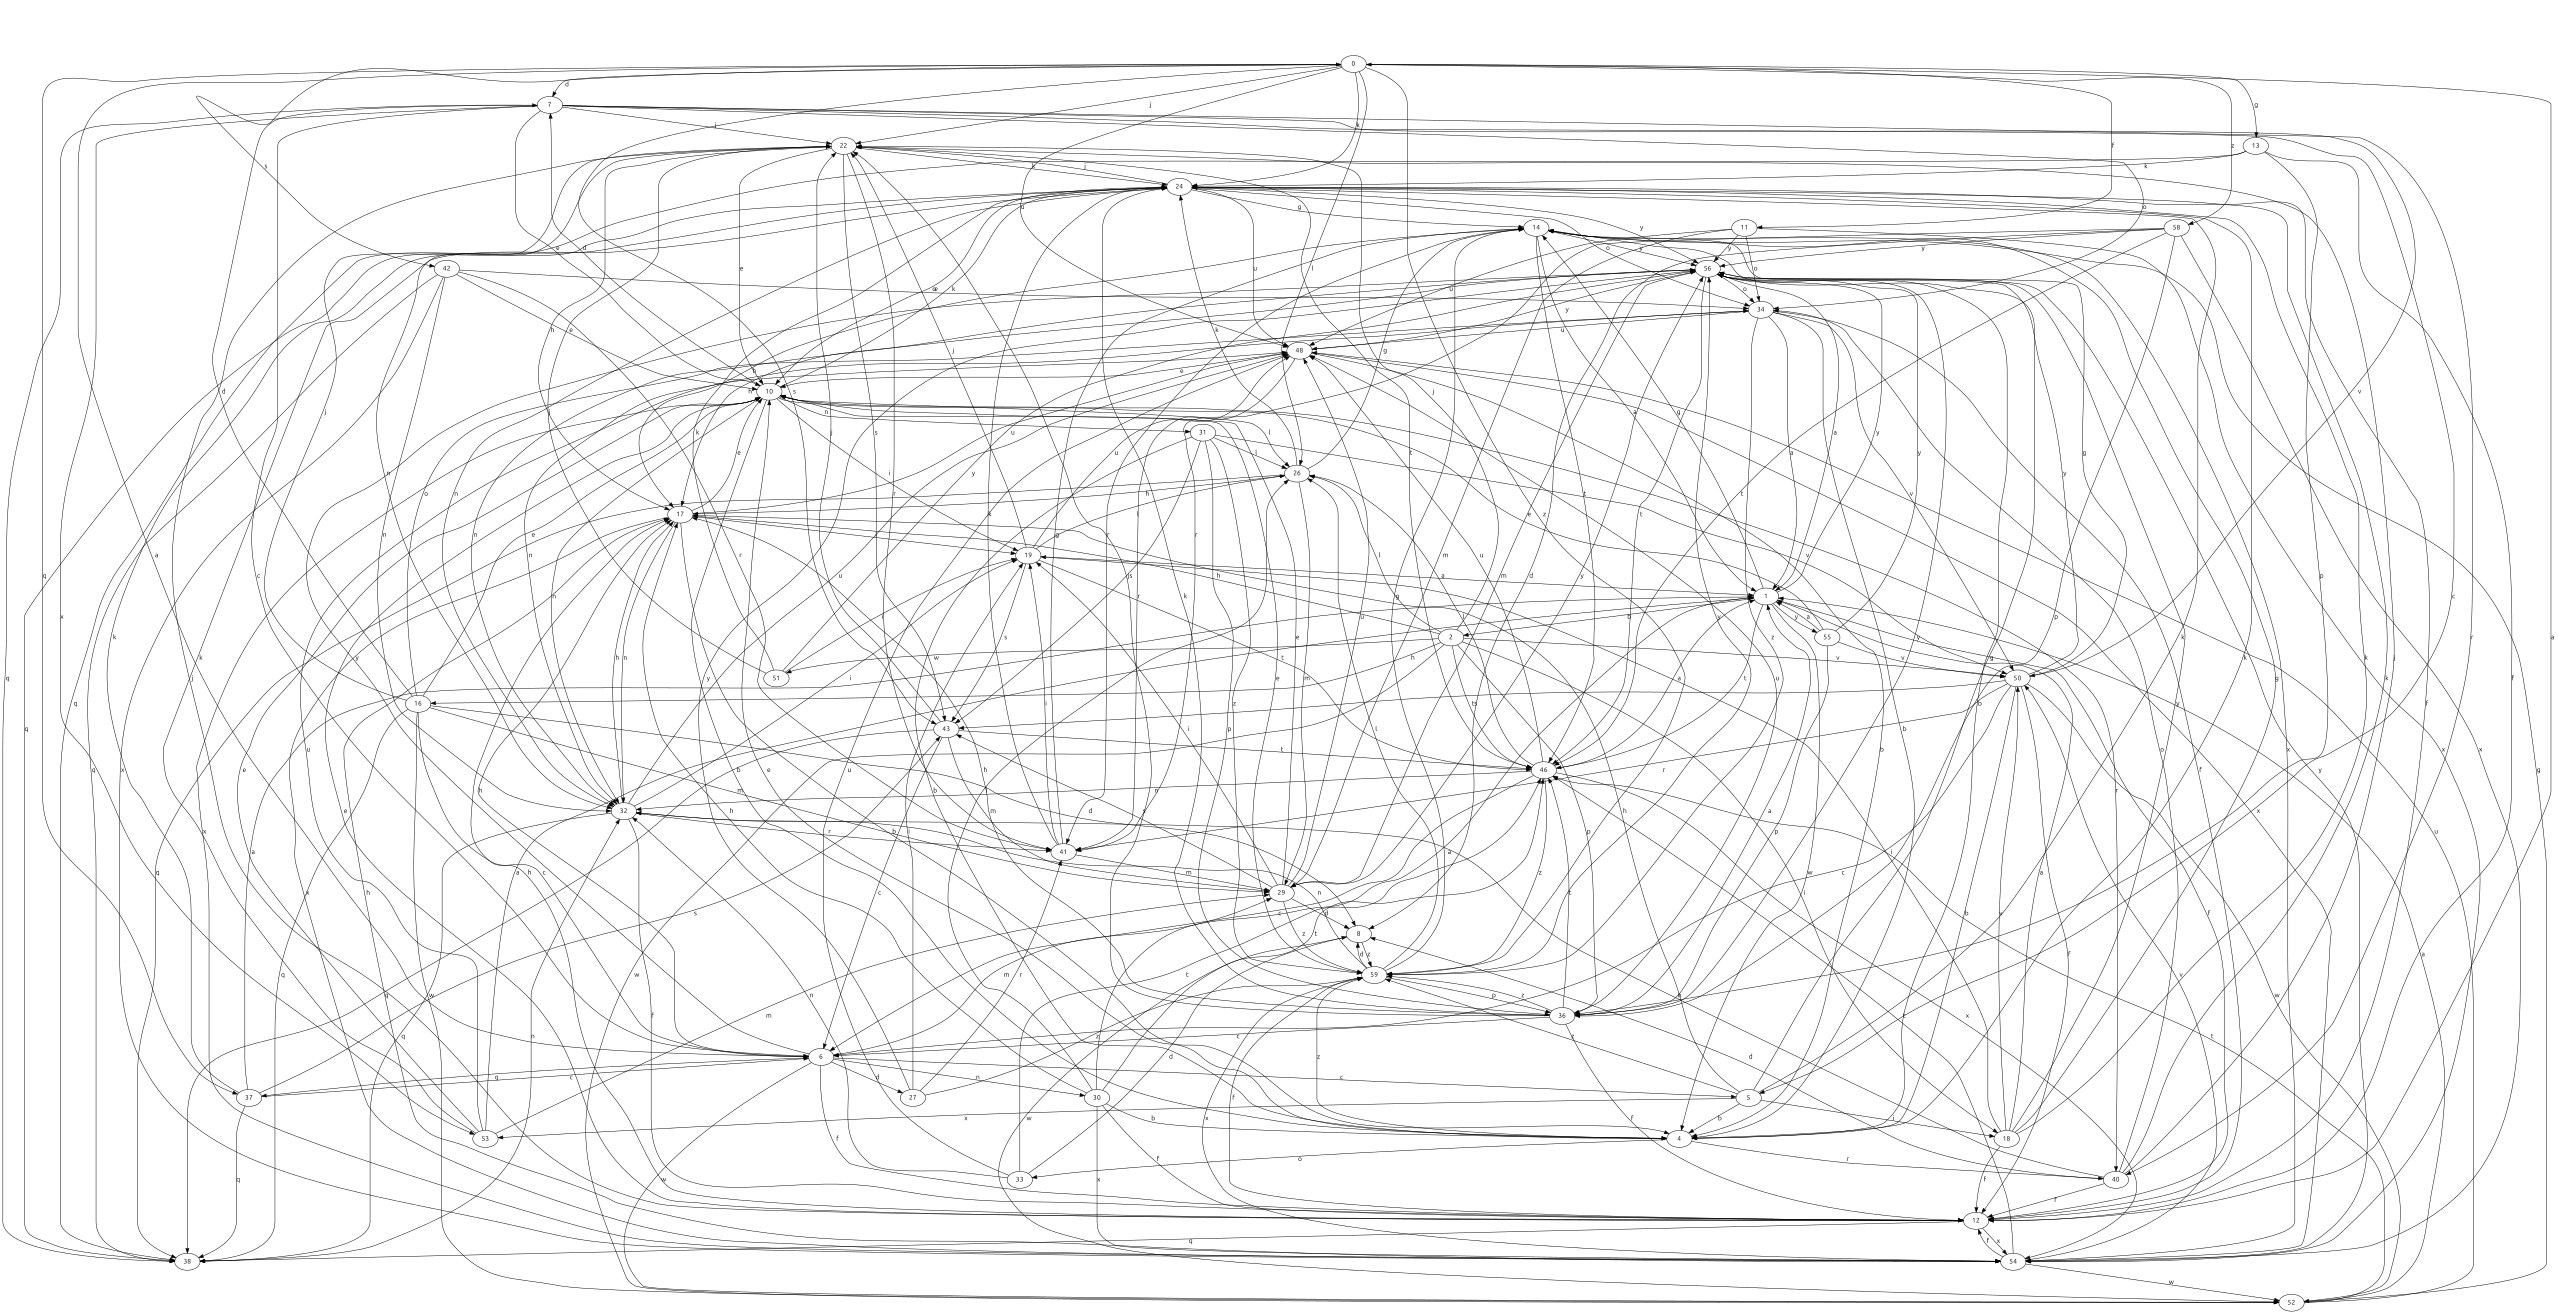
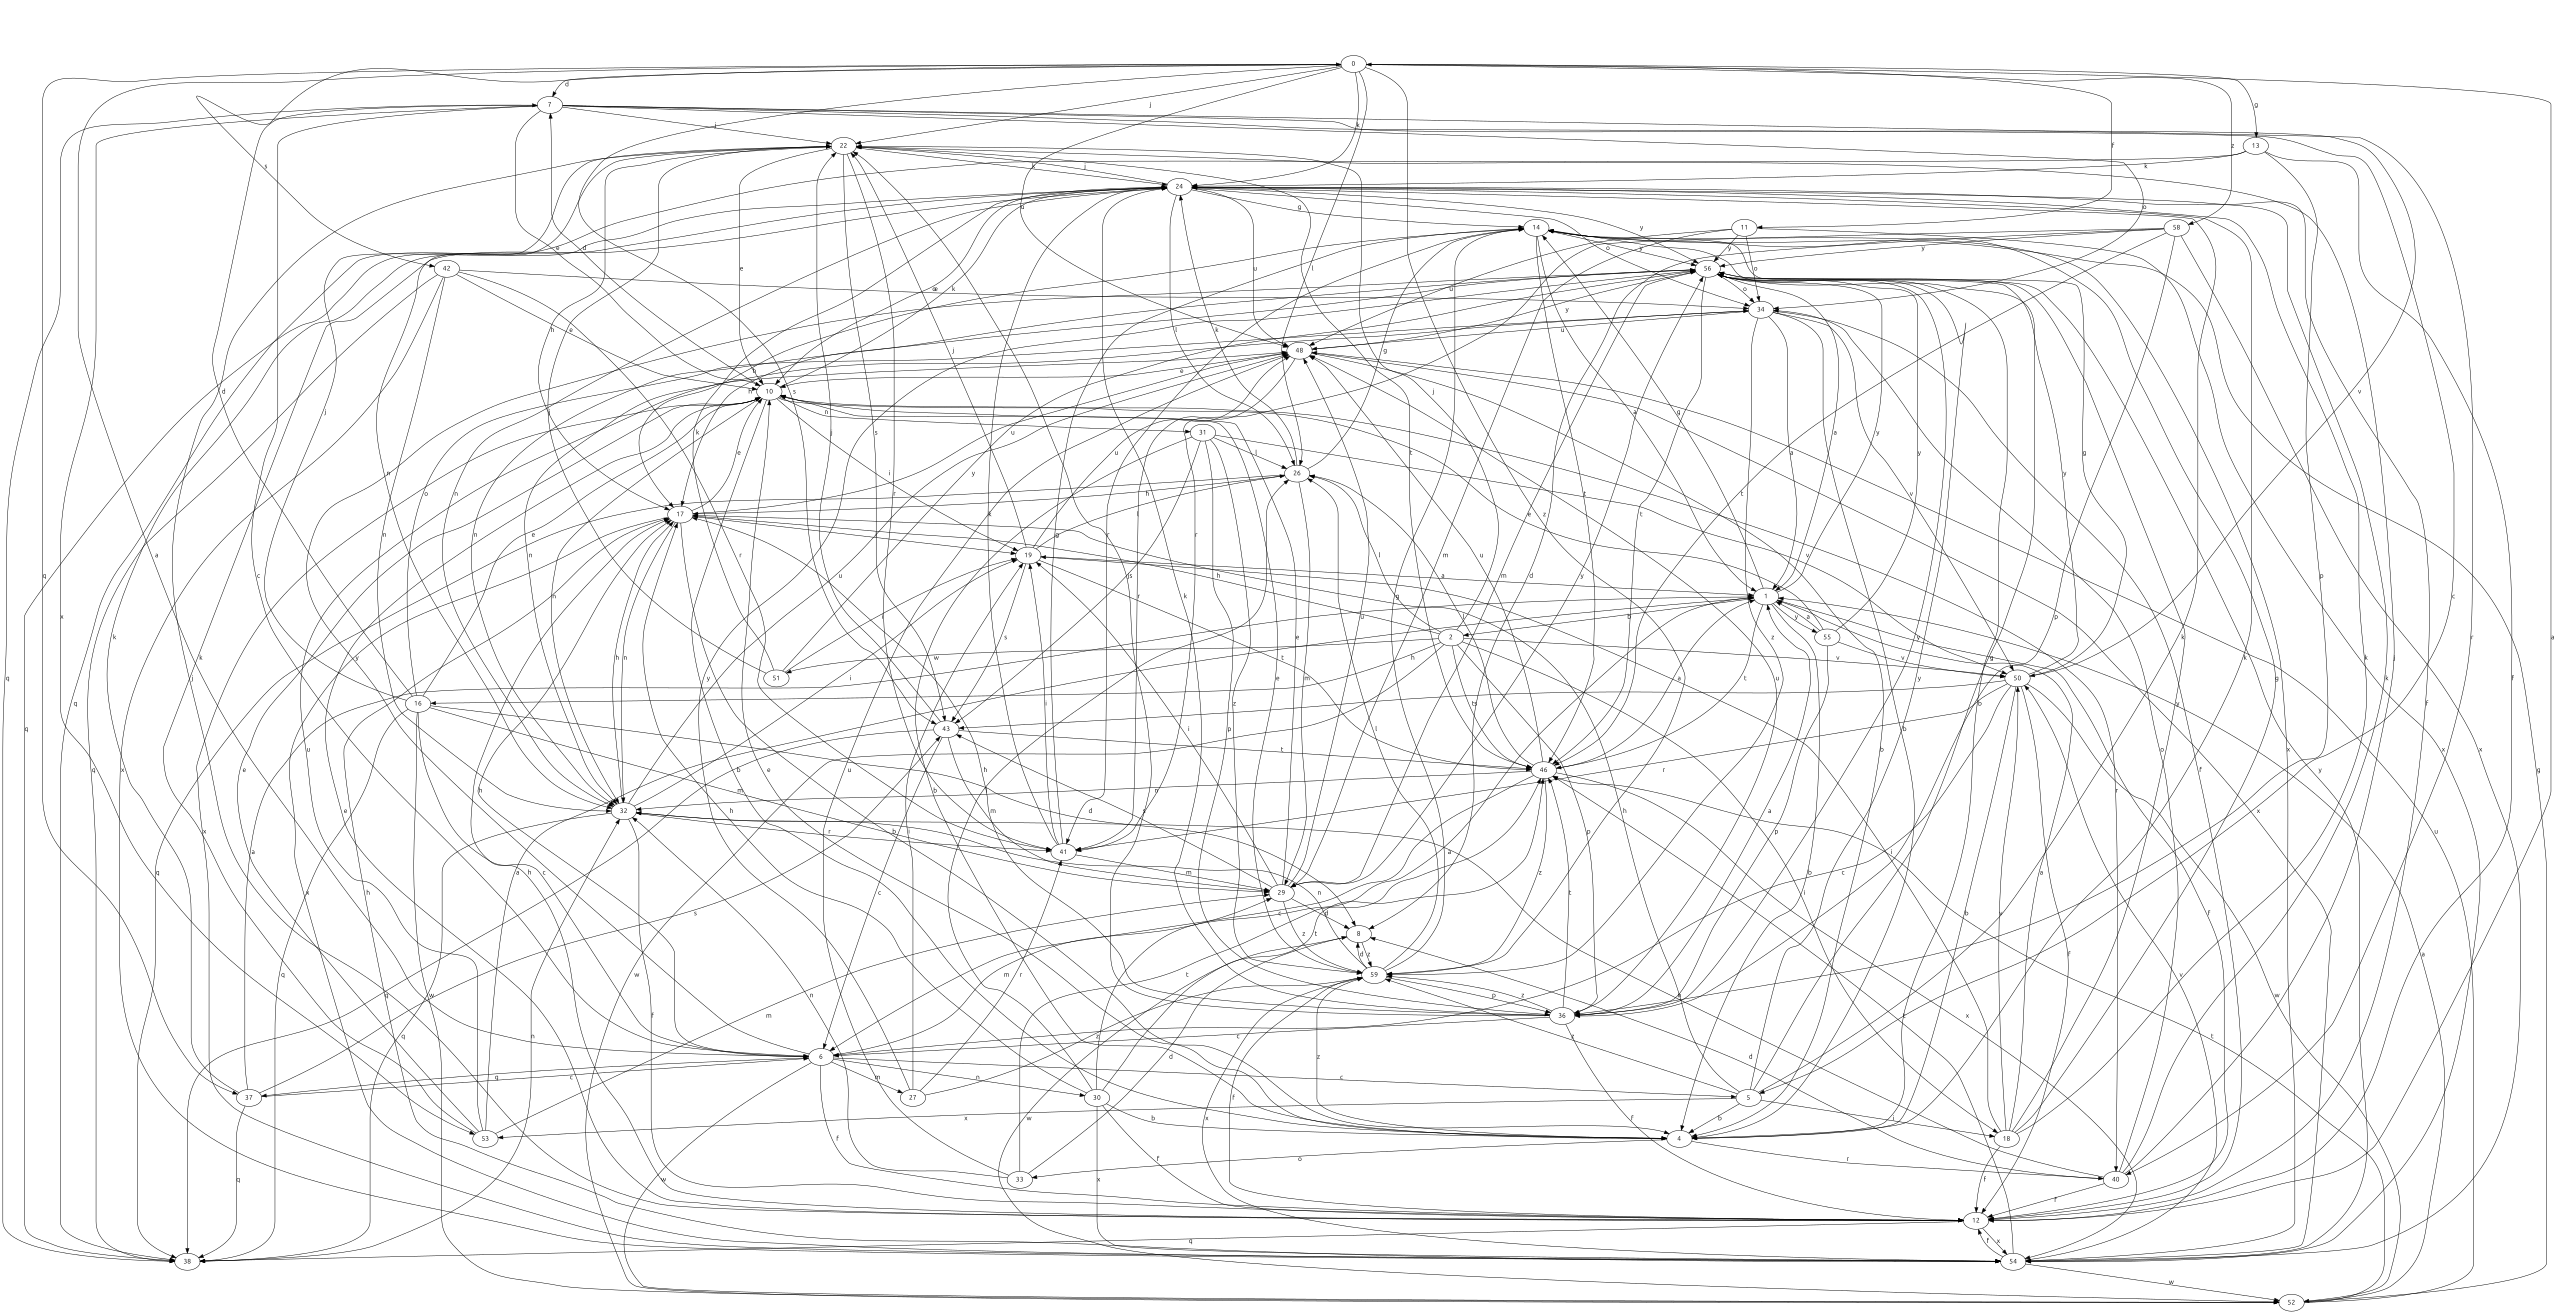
(1069, 411) -> (1176, 337)
(1729, 721) -> (1936, 580)
(1810, 873) -> (1810, 873)
(878, 1077) -> (878, 1077)
